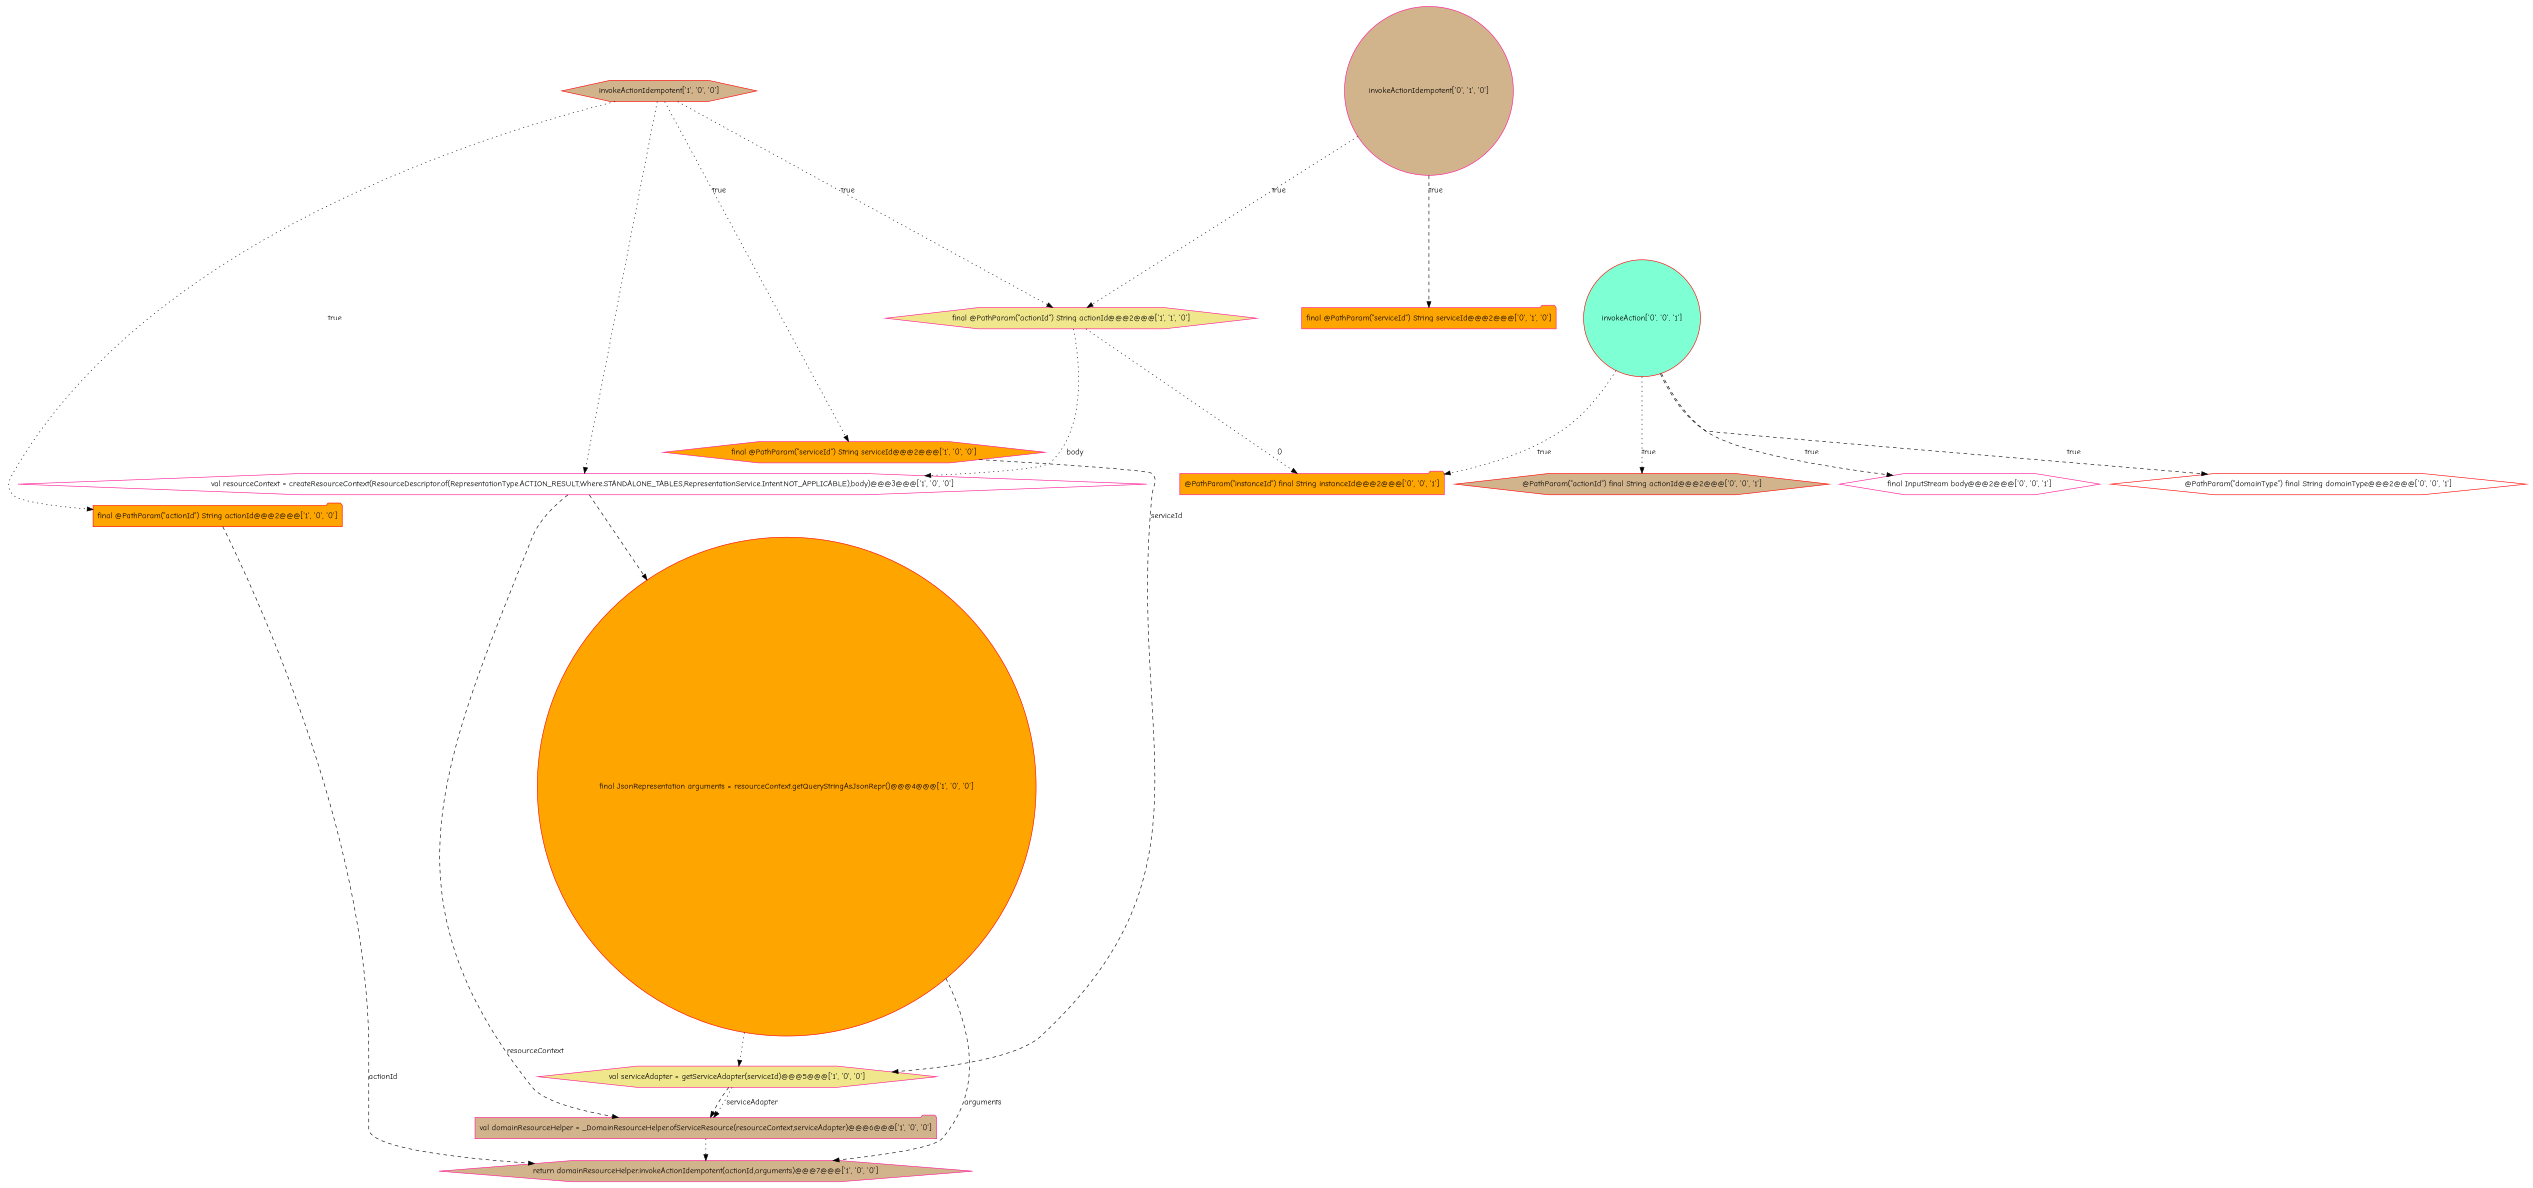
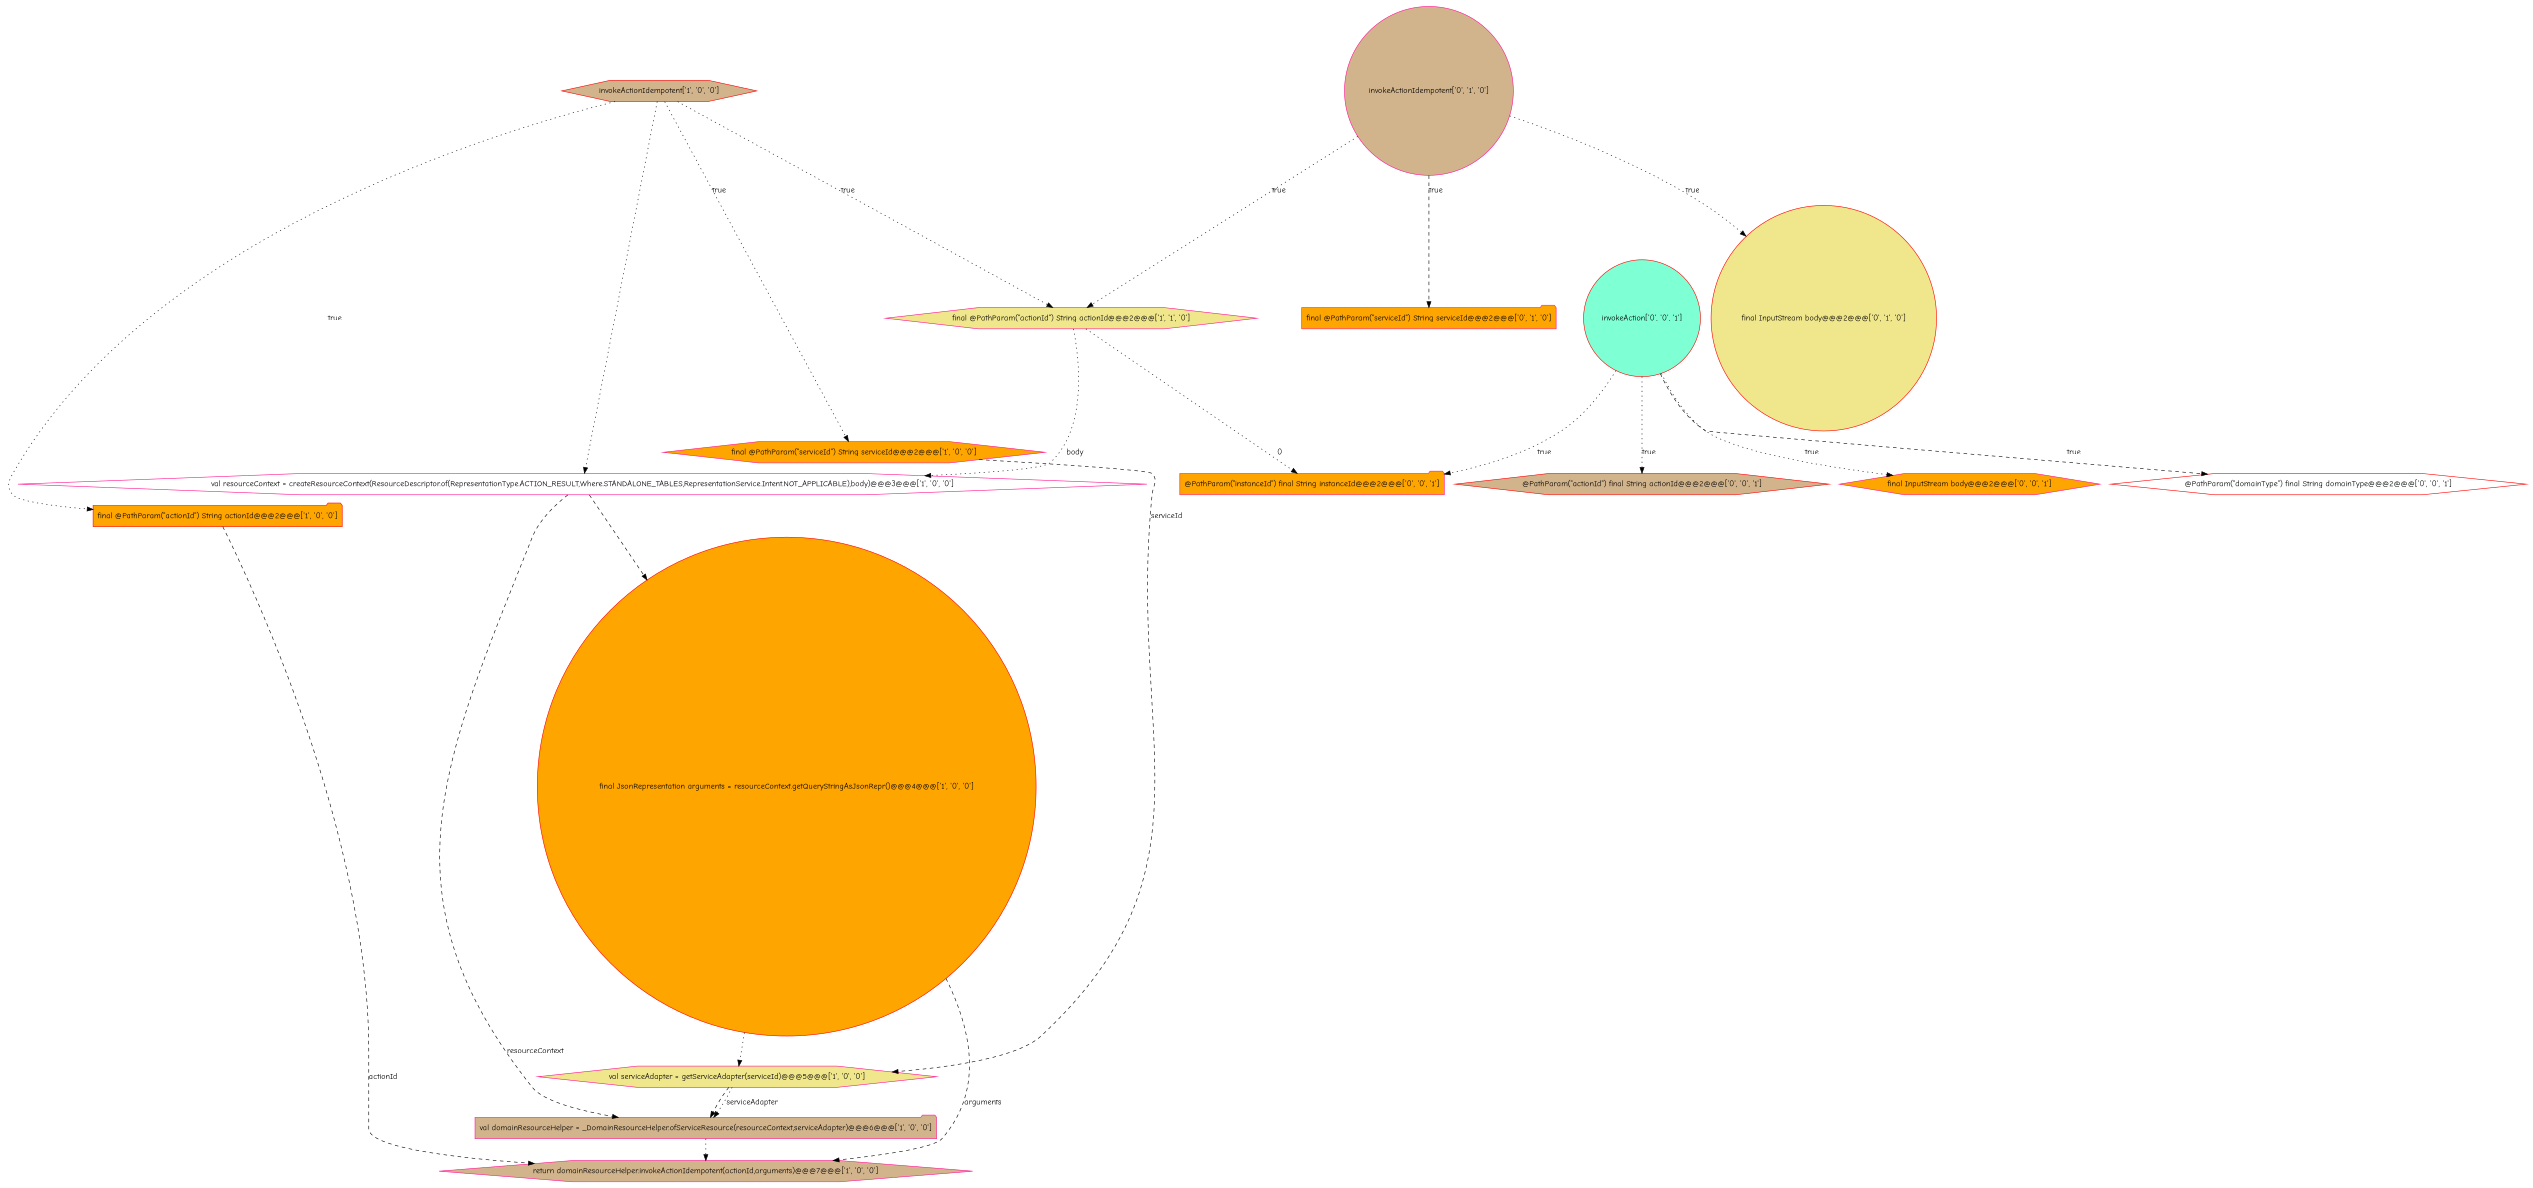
none -> (1824, 318)
(1759, 452) -> (1759, 452)
(1970, 484) -> (1970, 484)
